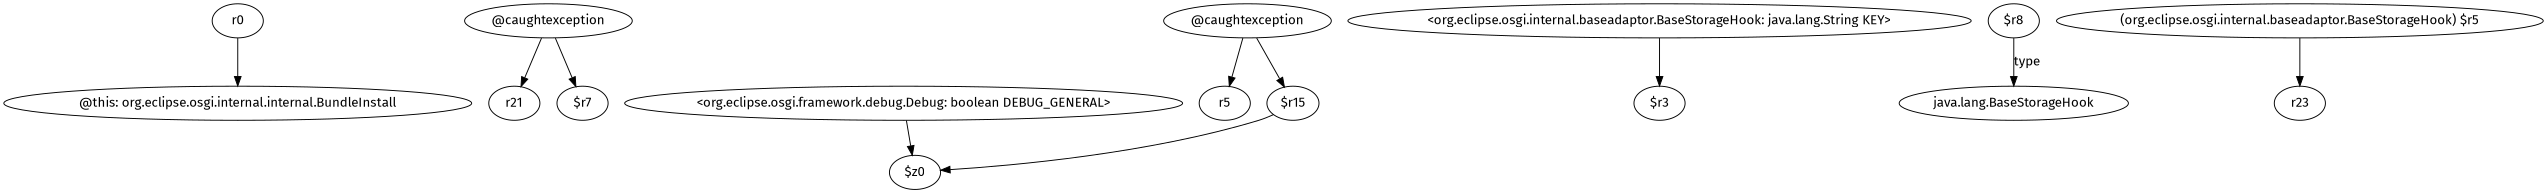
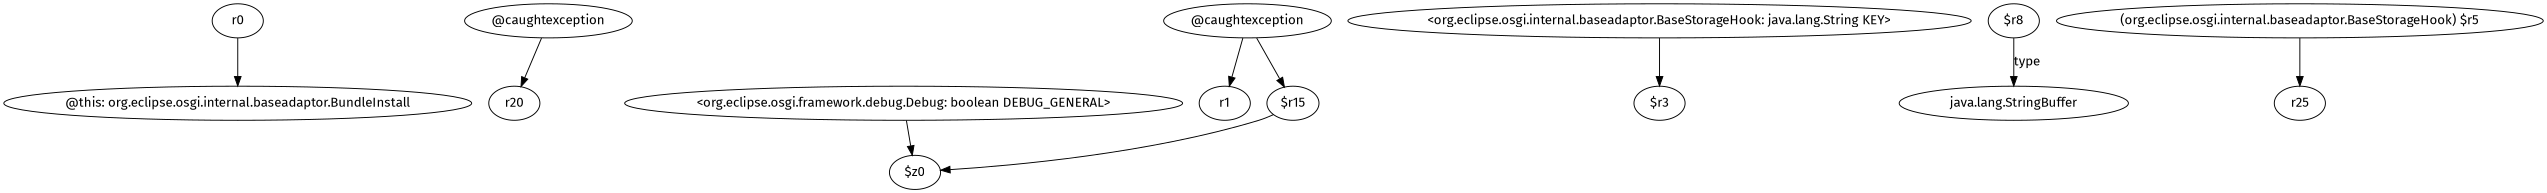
(238, 103) -> (238, 103)
(514, 103) -> (514, 103)
(583, 103) -> none
(1225, 103) -> (1225, 103)
(2014, 103) -> (2014, 103)
(2300, 103) -> (2300, 103)
